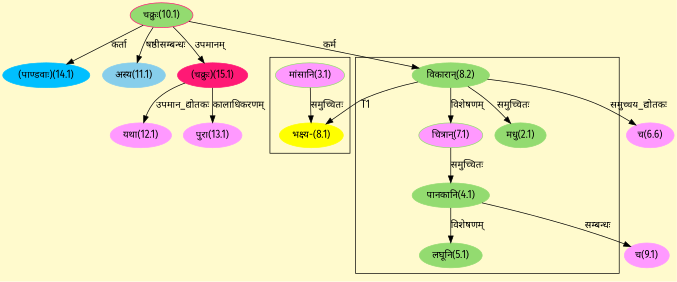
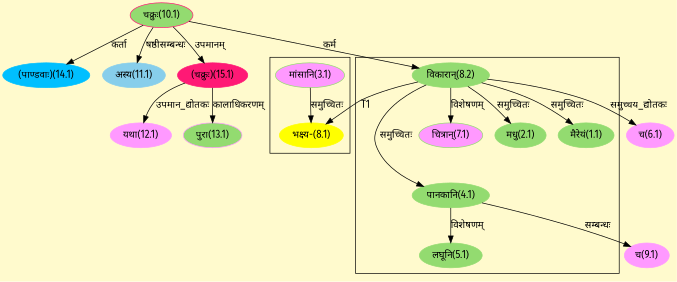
(213, 135) -> (213, 135)
none -> (586, 135)
(650, 135) -> (650, 135)
(451, 162) -> (376, 132)
